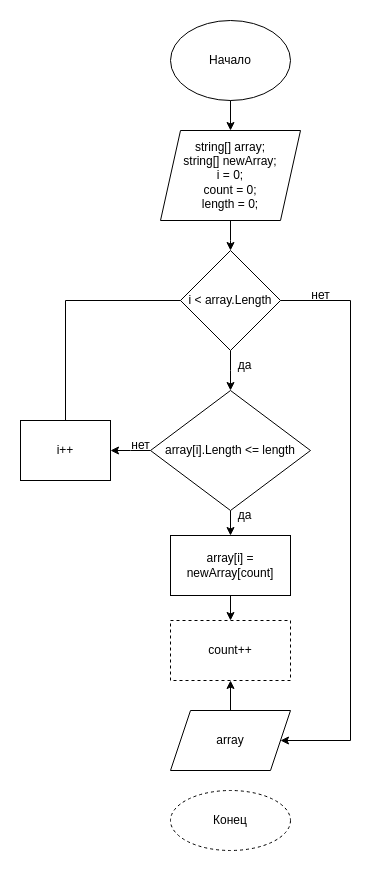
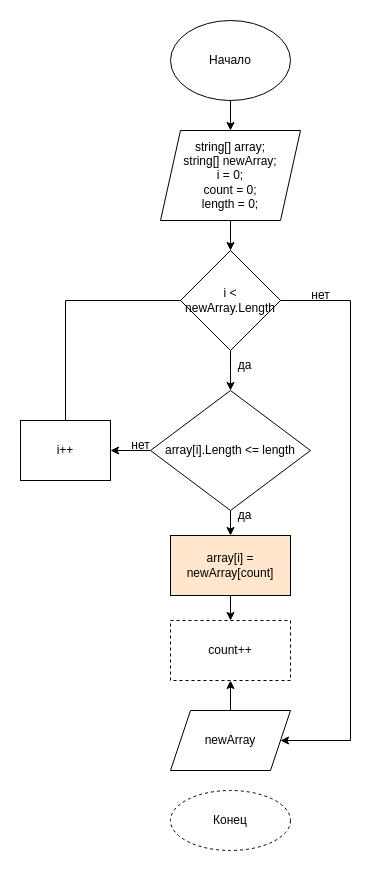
(231, 301) -> (231, 301)
(231, 566) -> (231, 566)
(231, 741) -> (231, 741)
